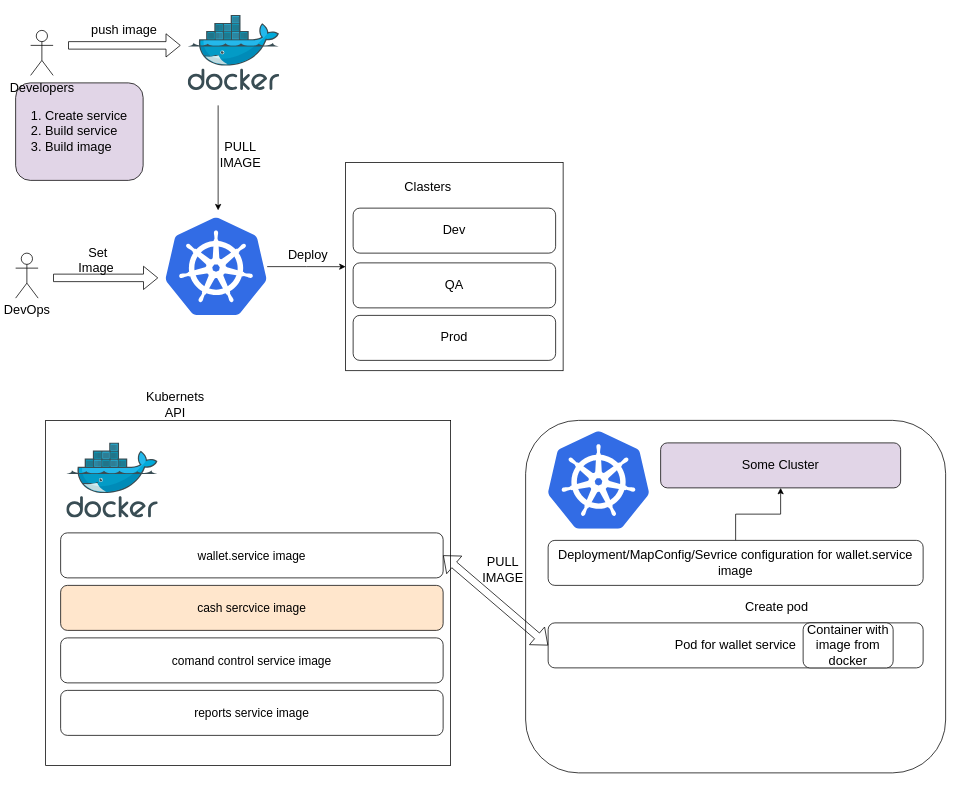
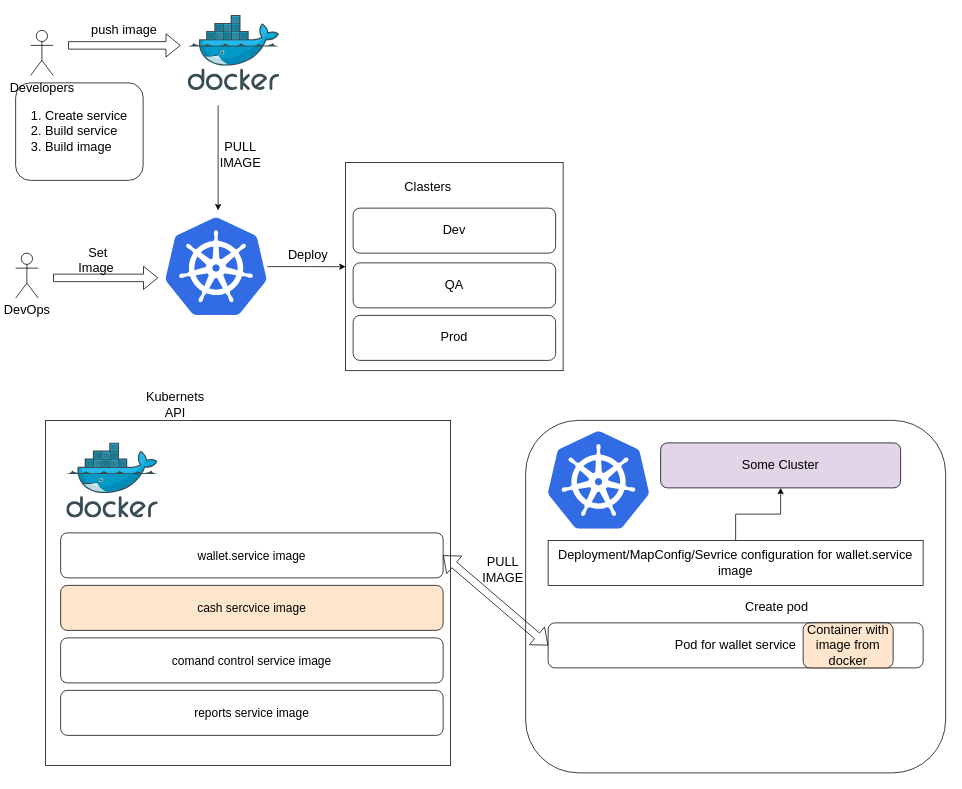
(79, 132) -> (79, 132)
(735, 563) -> (735, 563)
(848, 645) -> (848, 645)
